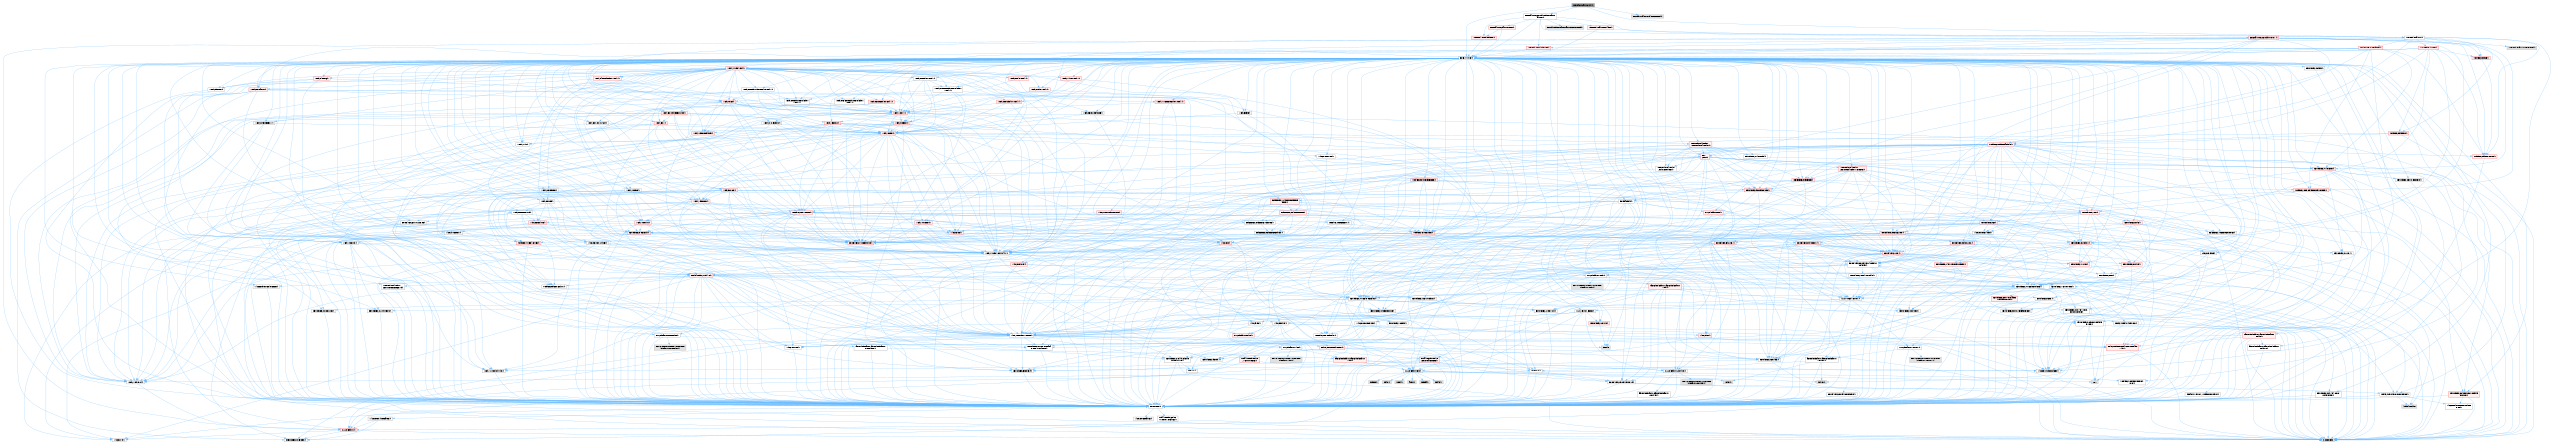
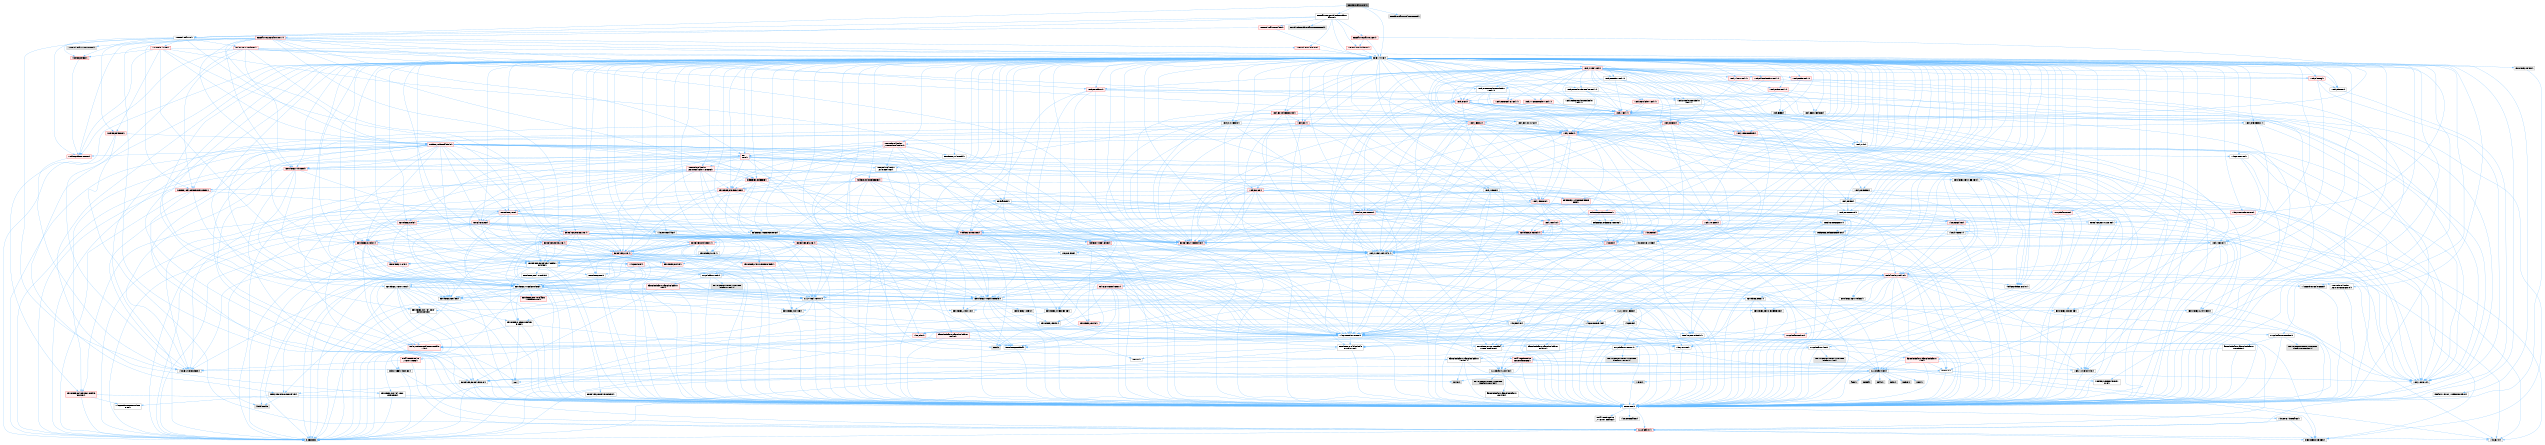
(694, 60) -> (2110, 49)
(1176, 339) -> (1168, 323)
